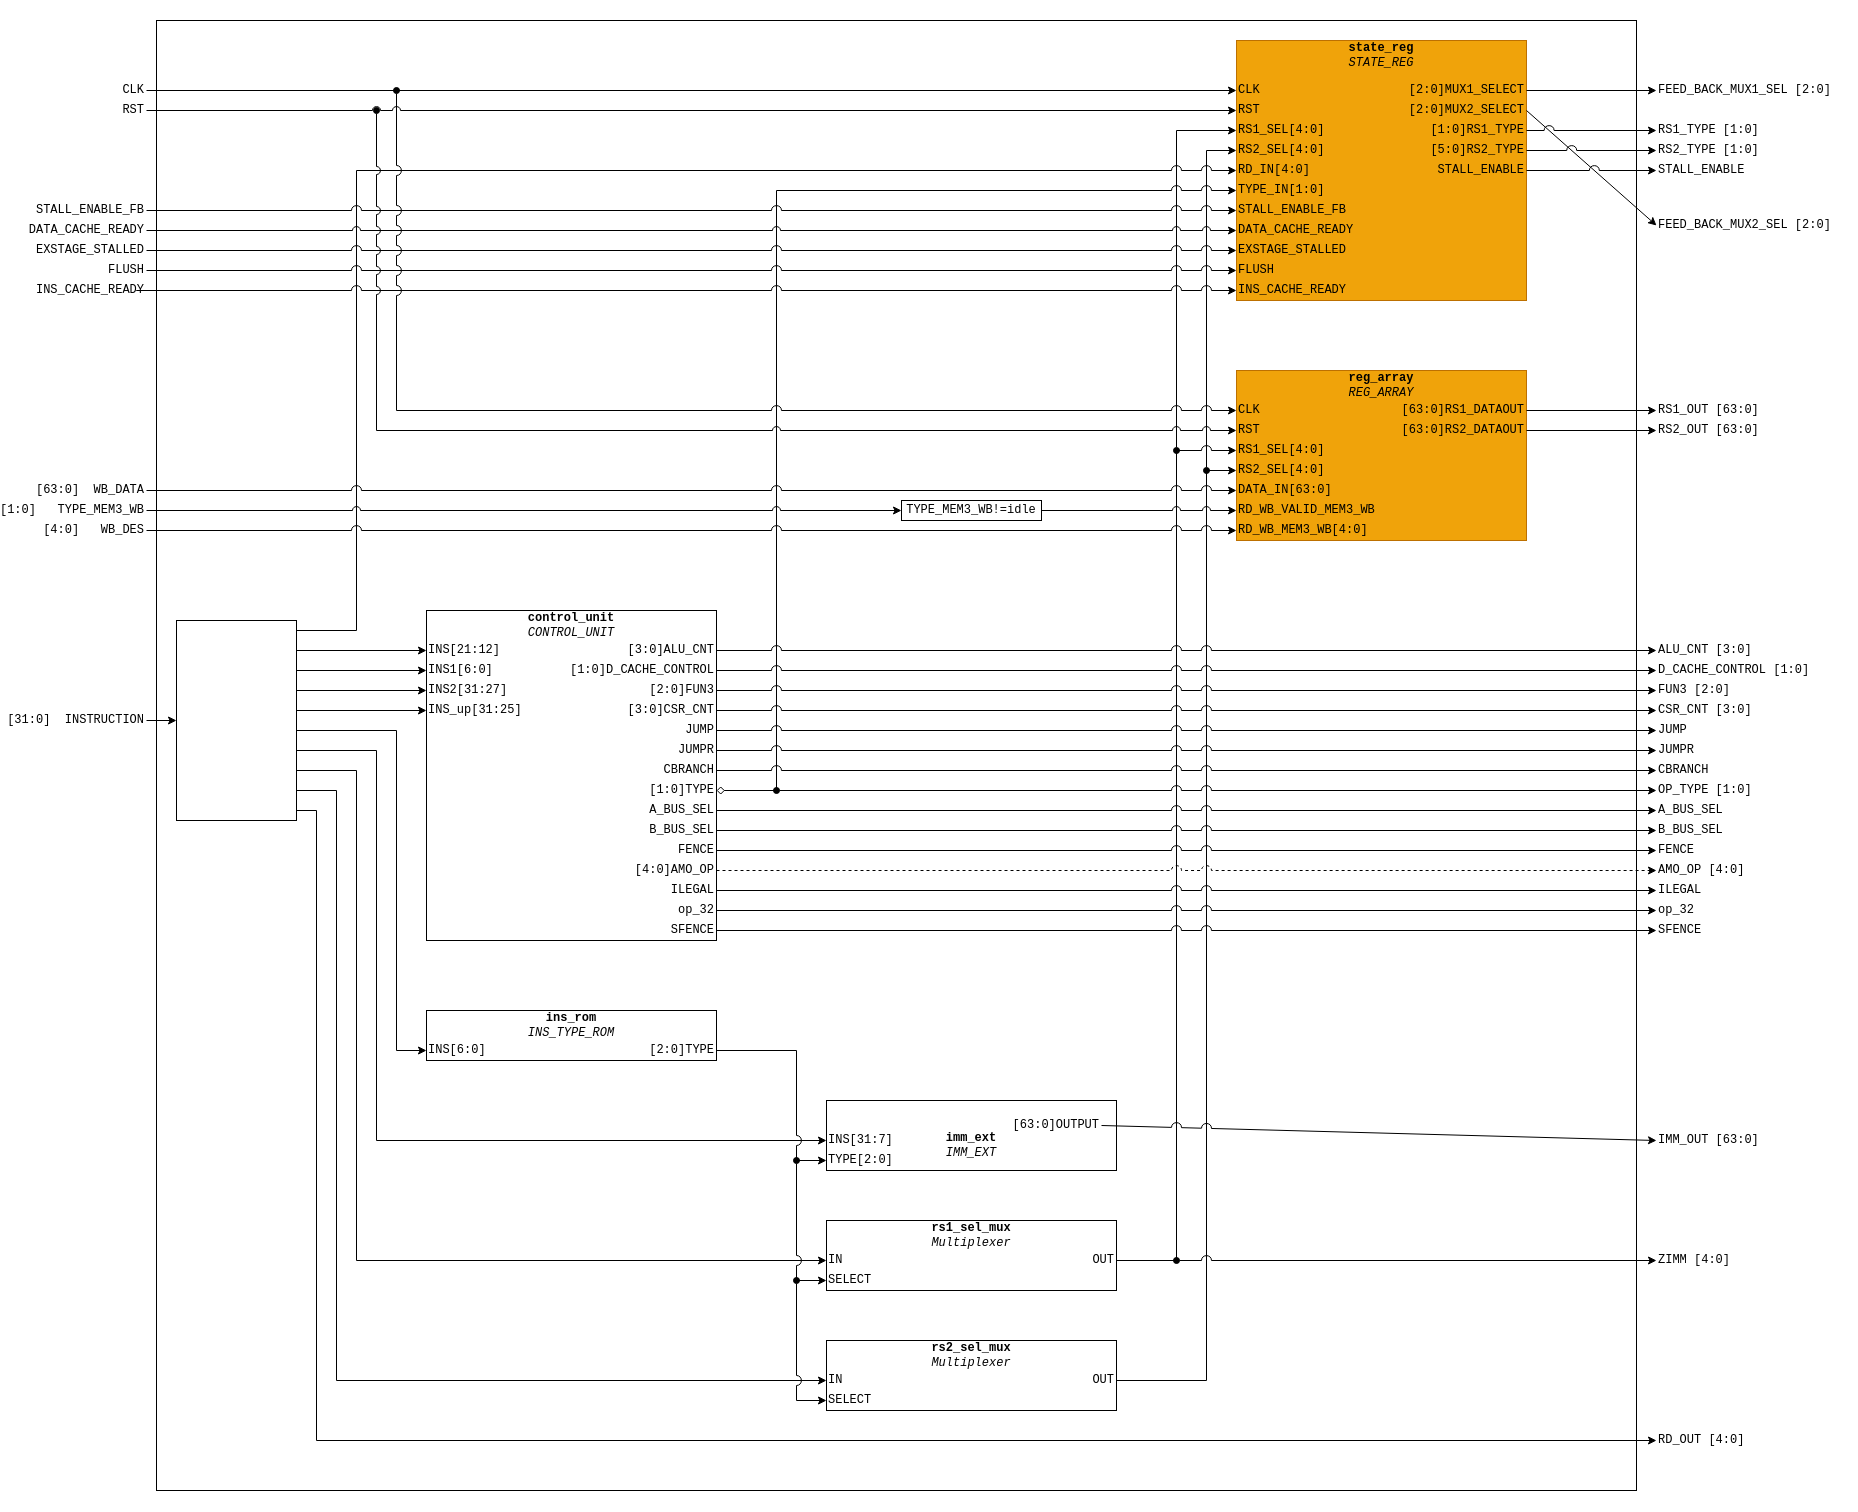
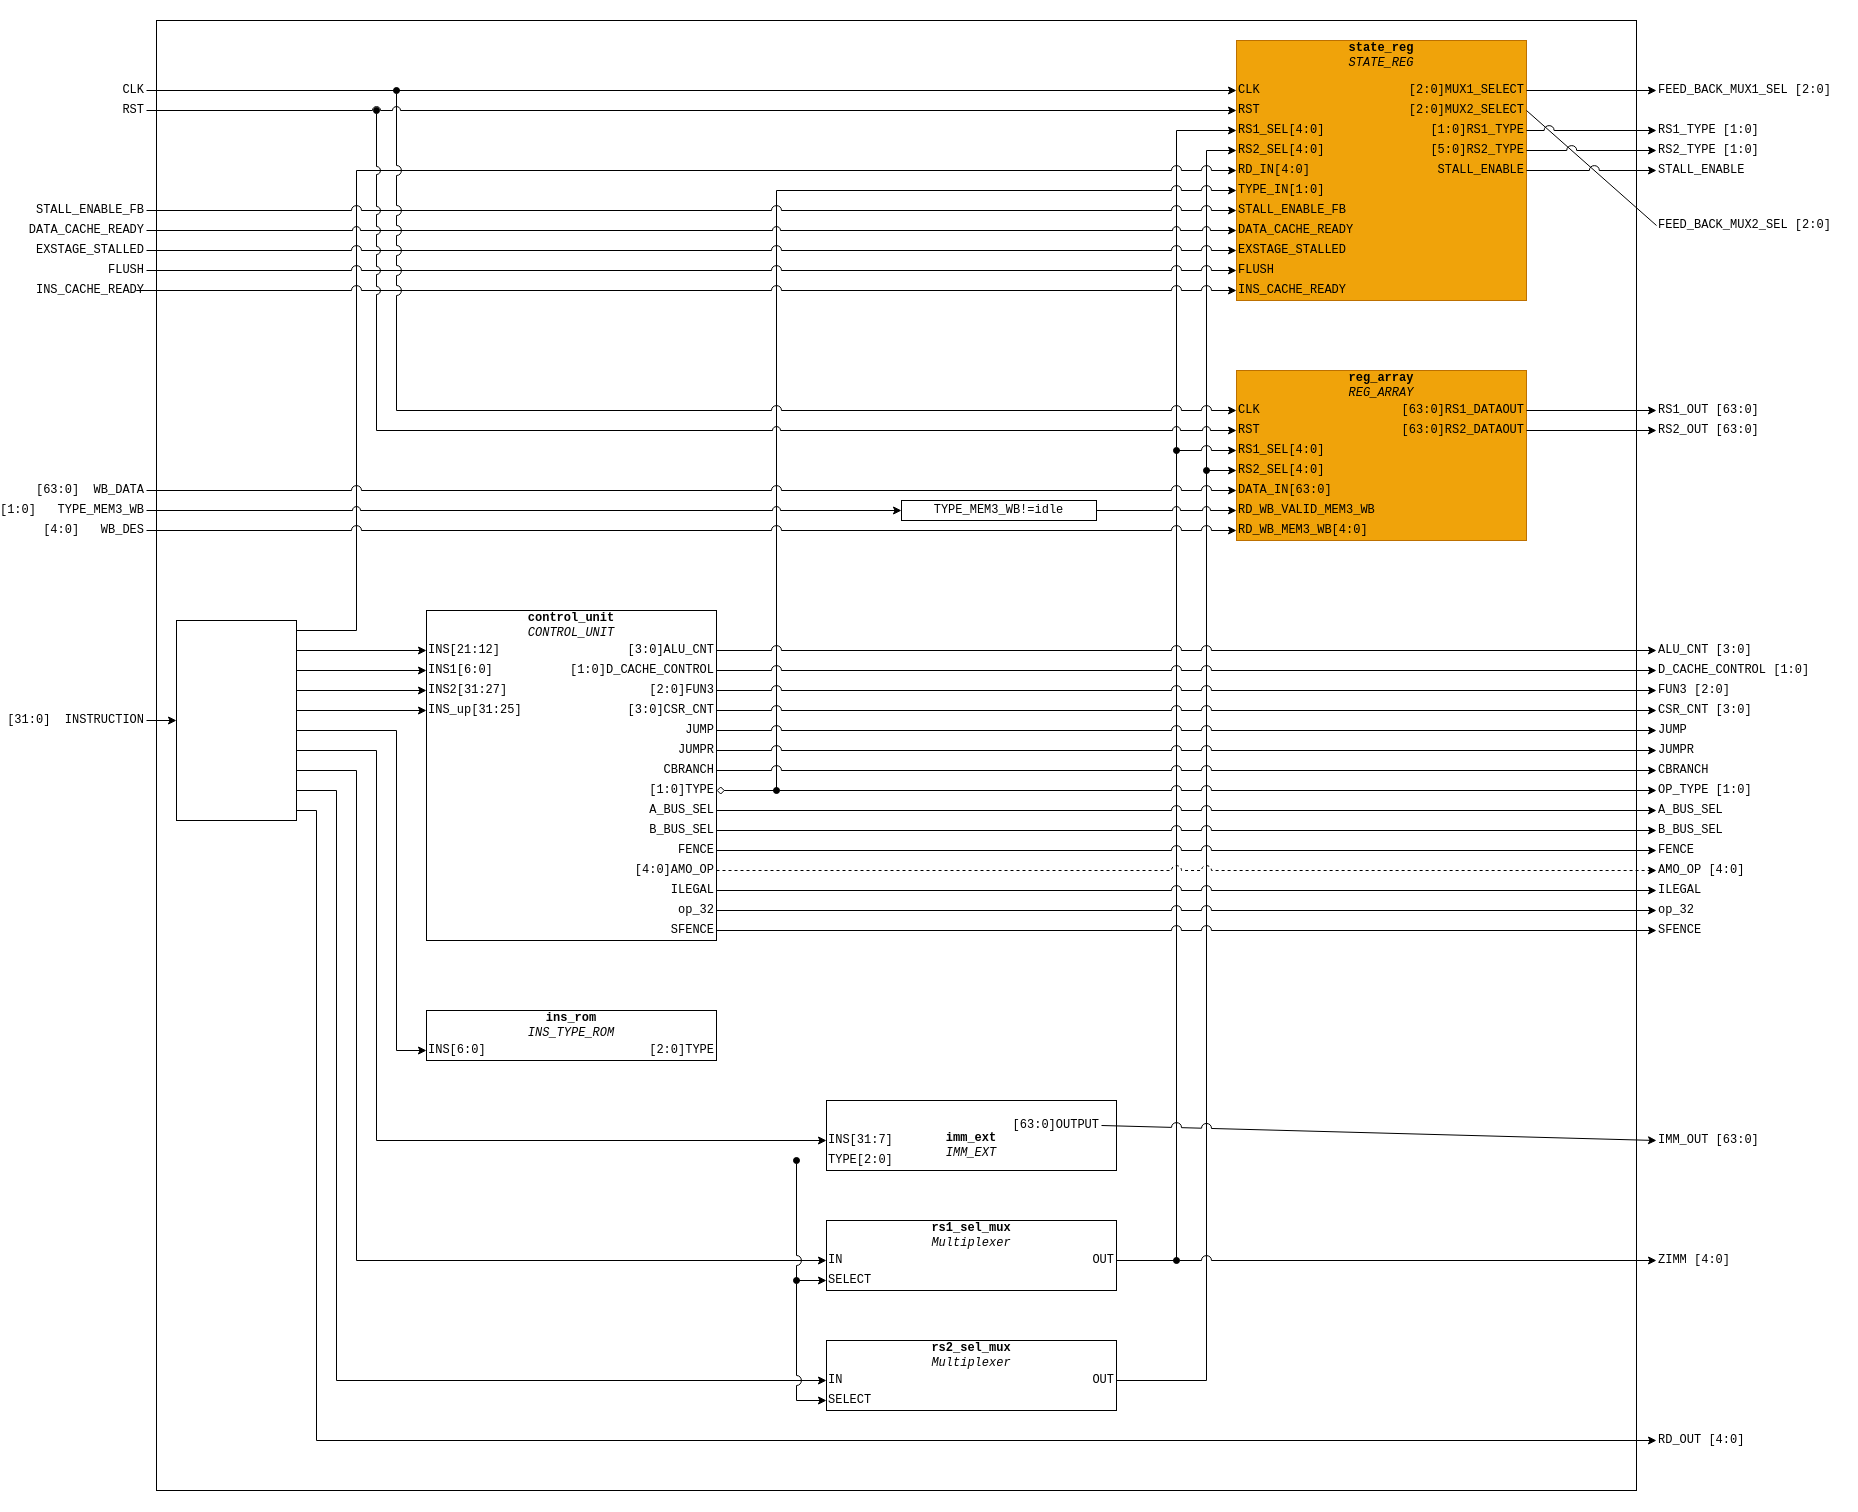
(1650, 220) -> (1653, 222)
(972, 511) -> (999, 511)
(797, 1078) -> none
